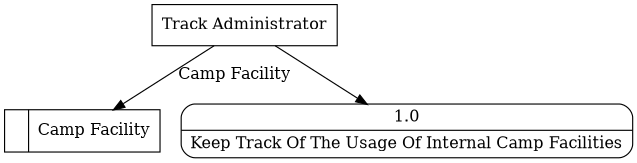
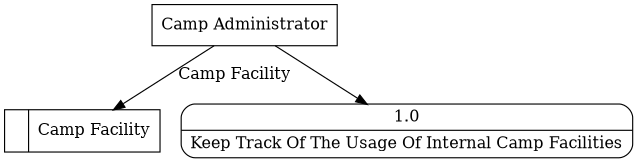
(245, 25) -> (245, 25)
